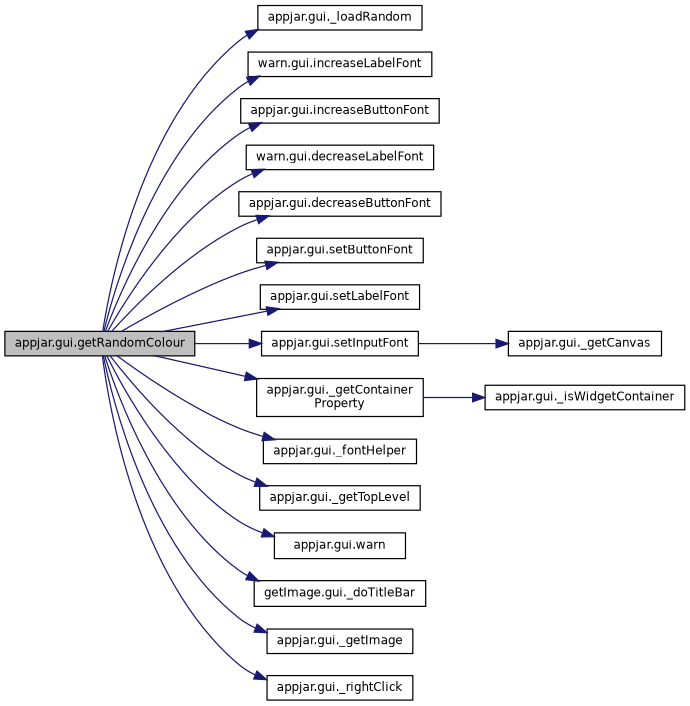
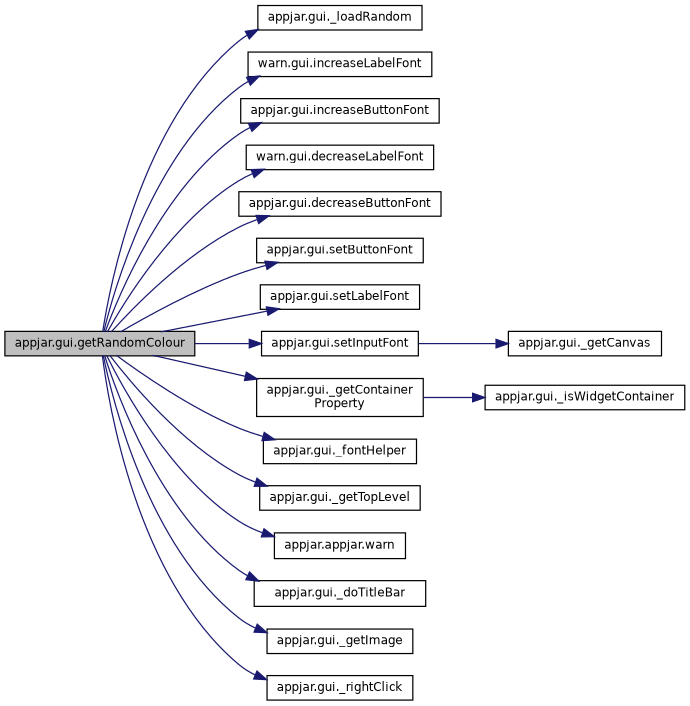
(340, 546) -> (340, 546)
(340, 594) -> (340, 594)
